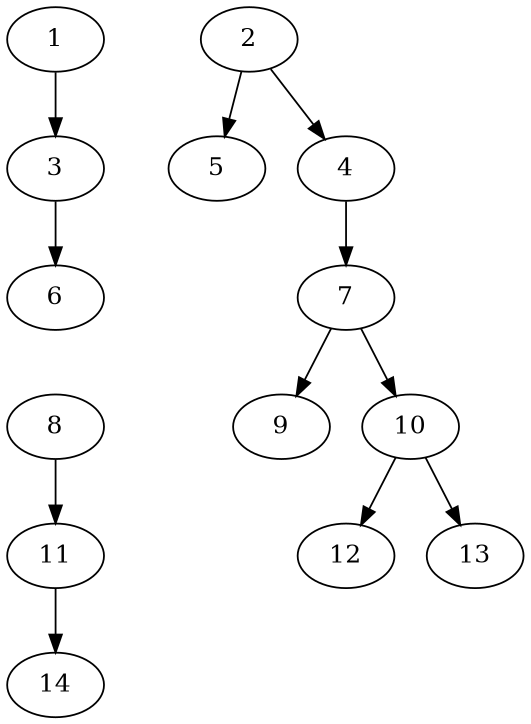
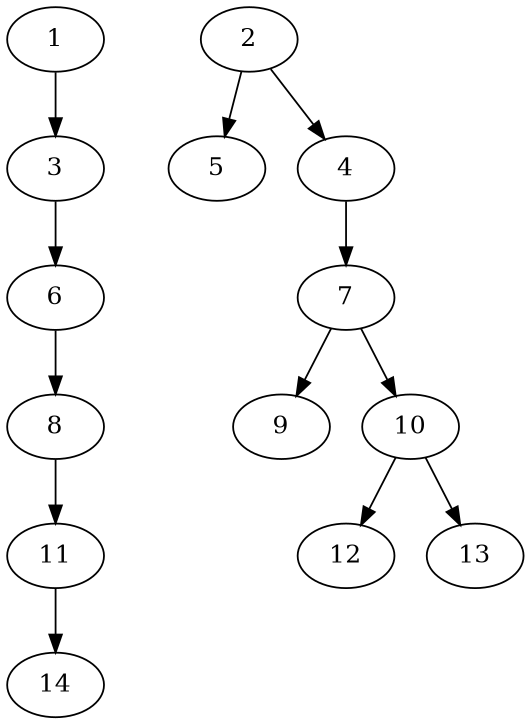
none -> (56, 353)
